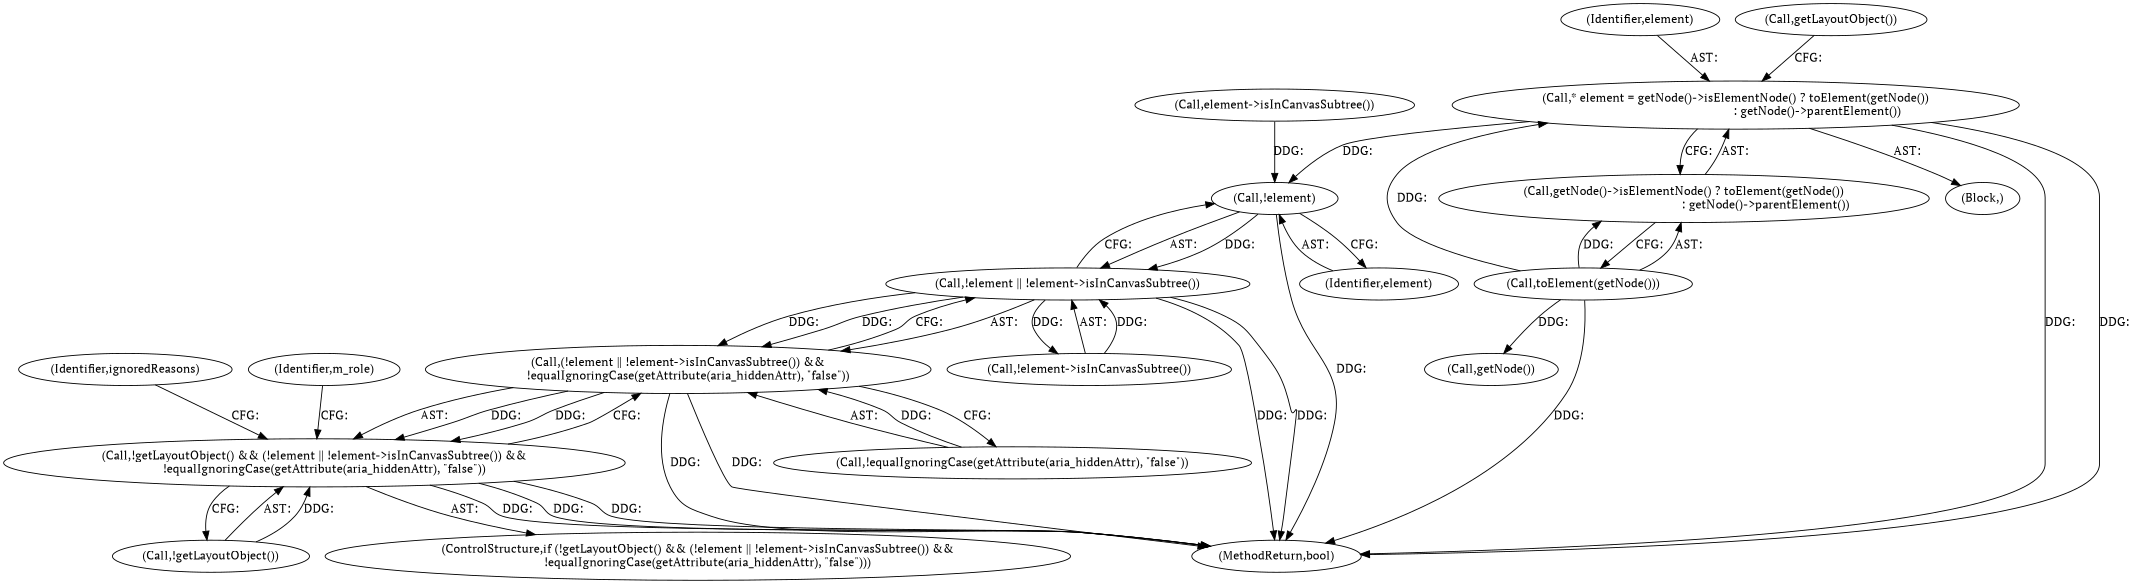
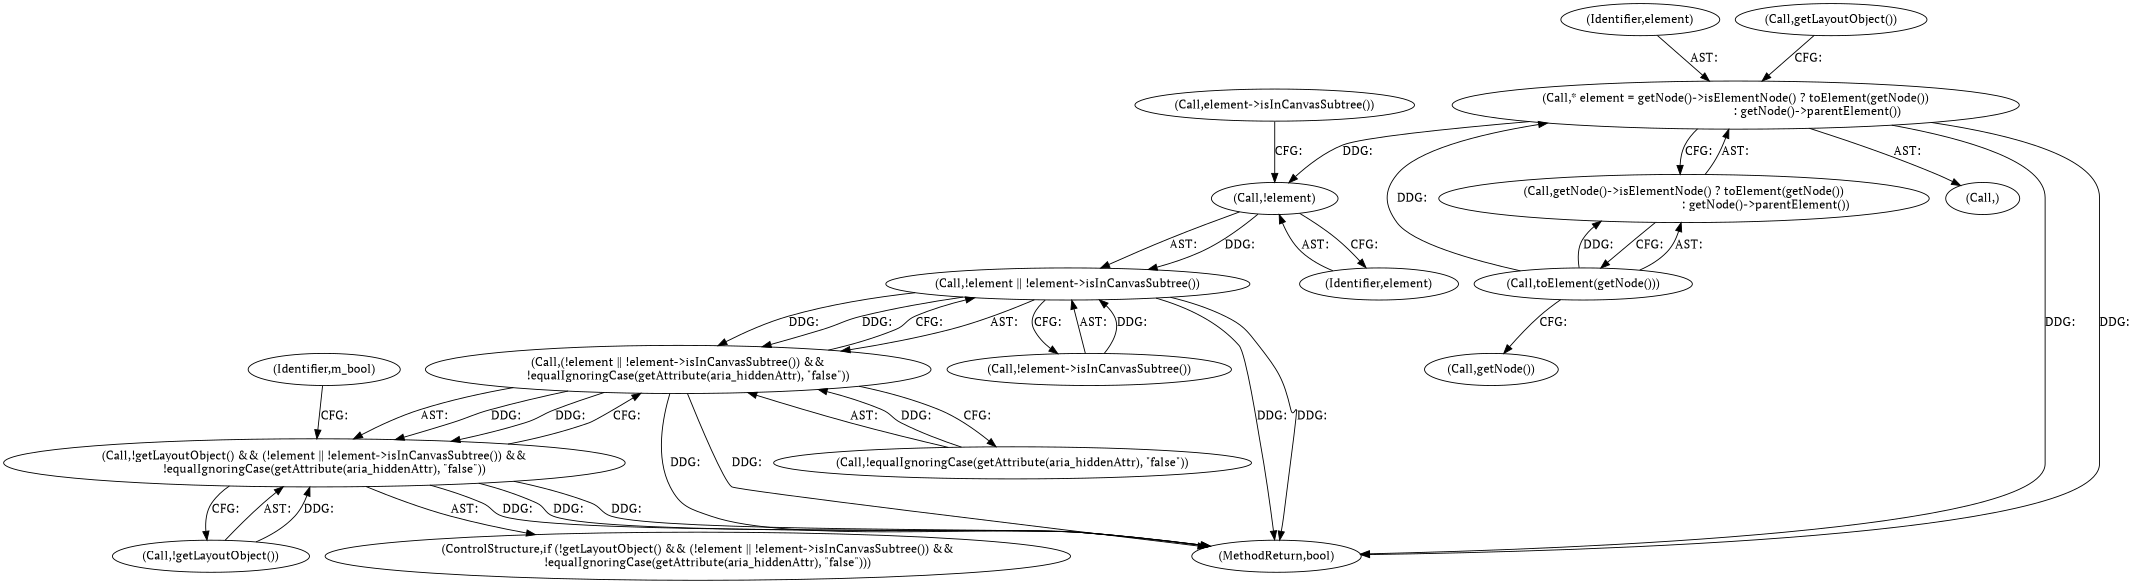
(1290, 152) -> (1290, 152)
(1983, 198) -> (1983, 198)
(1134, 224) -> none
(1050, 323) -> (1050, 323)
(1555, 323) -> (1555, 323)
(125, 369) -> none
(324, 369) -> (324, 369)
(1329, 373) -> none
(1503, 459) -> none
